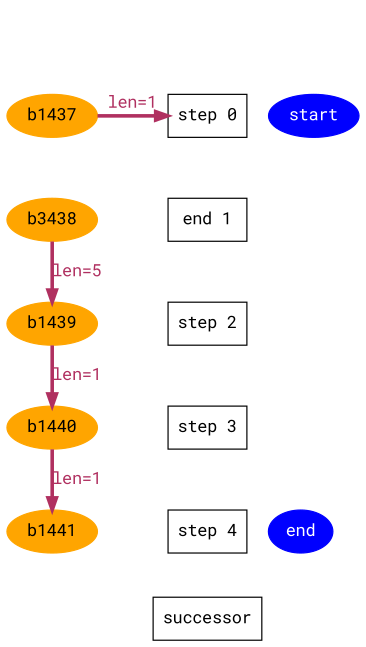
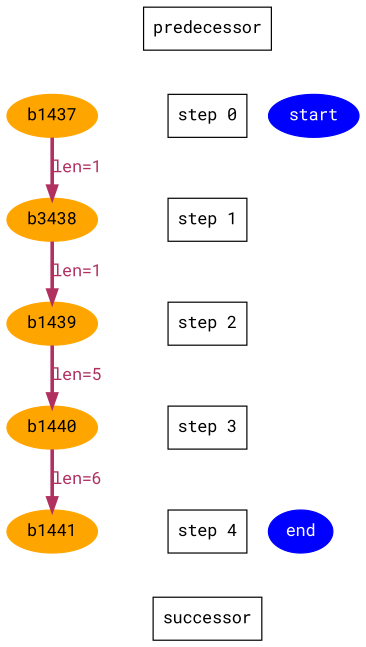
none -> (207, 29)
(127, 116) -> (52, 162)
(207, 220) -> (207, 220)
(77, 272) -> (77, 272)
(77, 376) -> (77, 376)
(77, 480) -> (77, 480)
